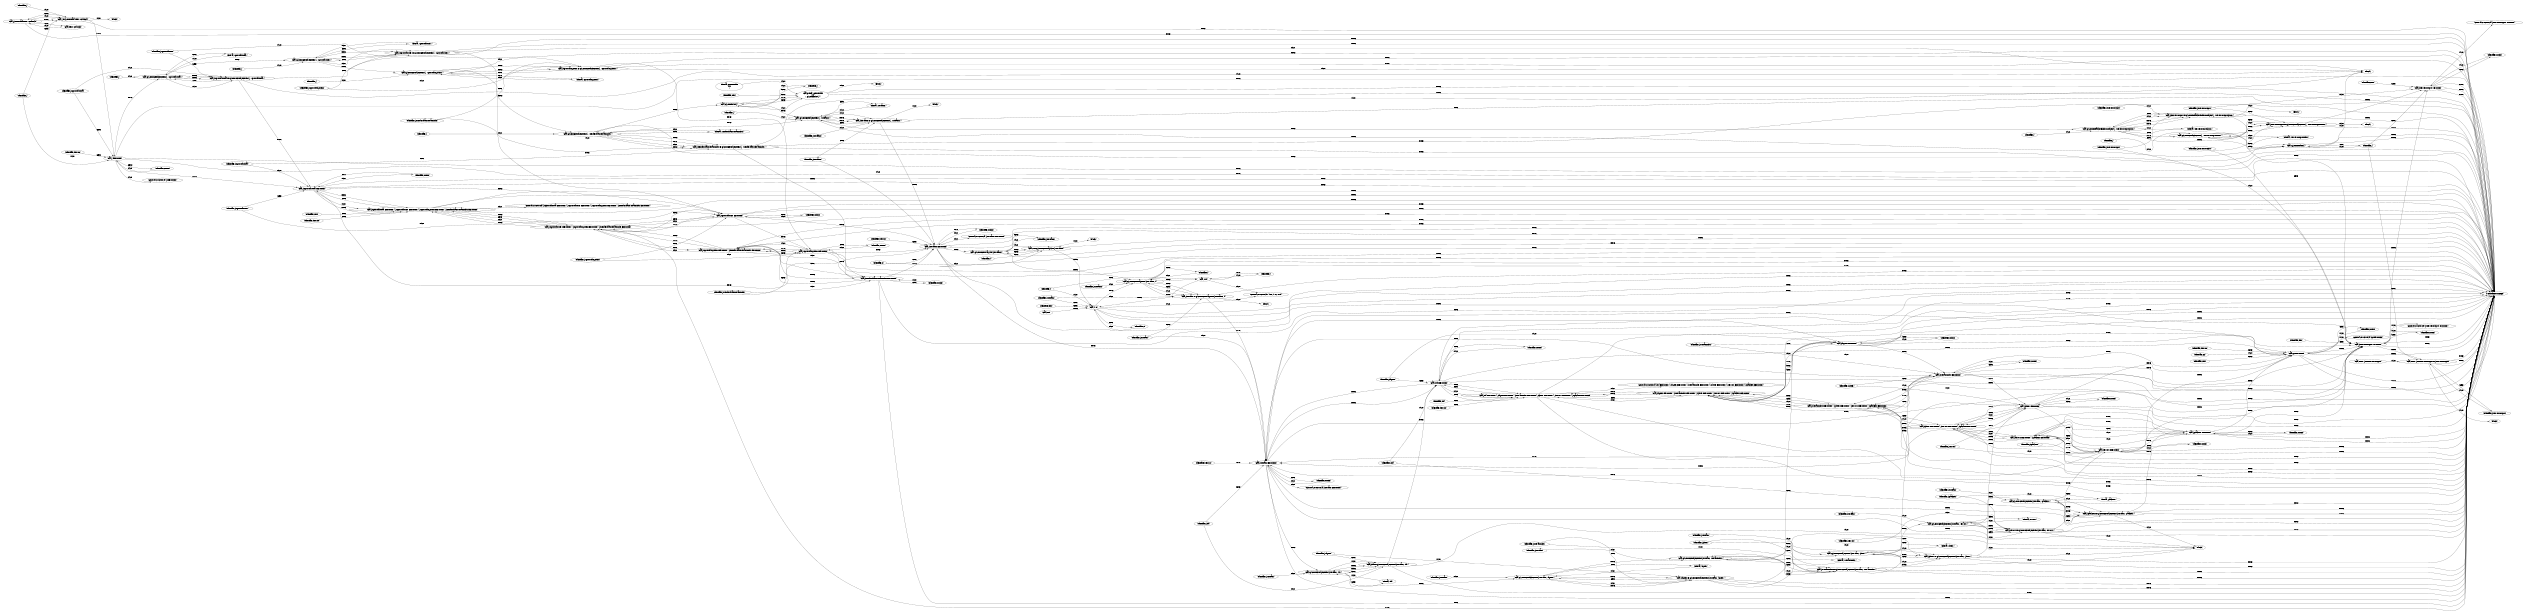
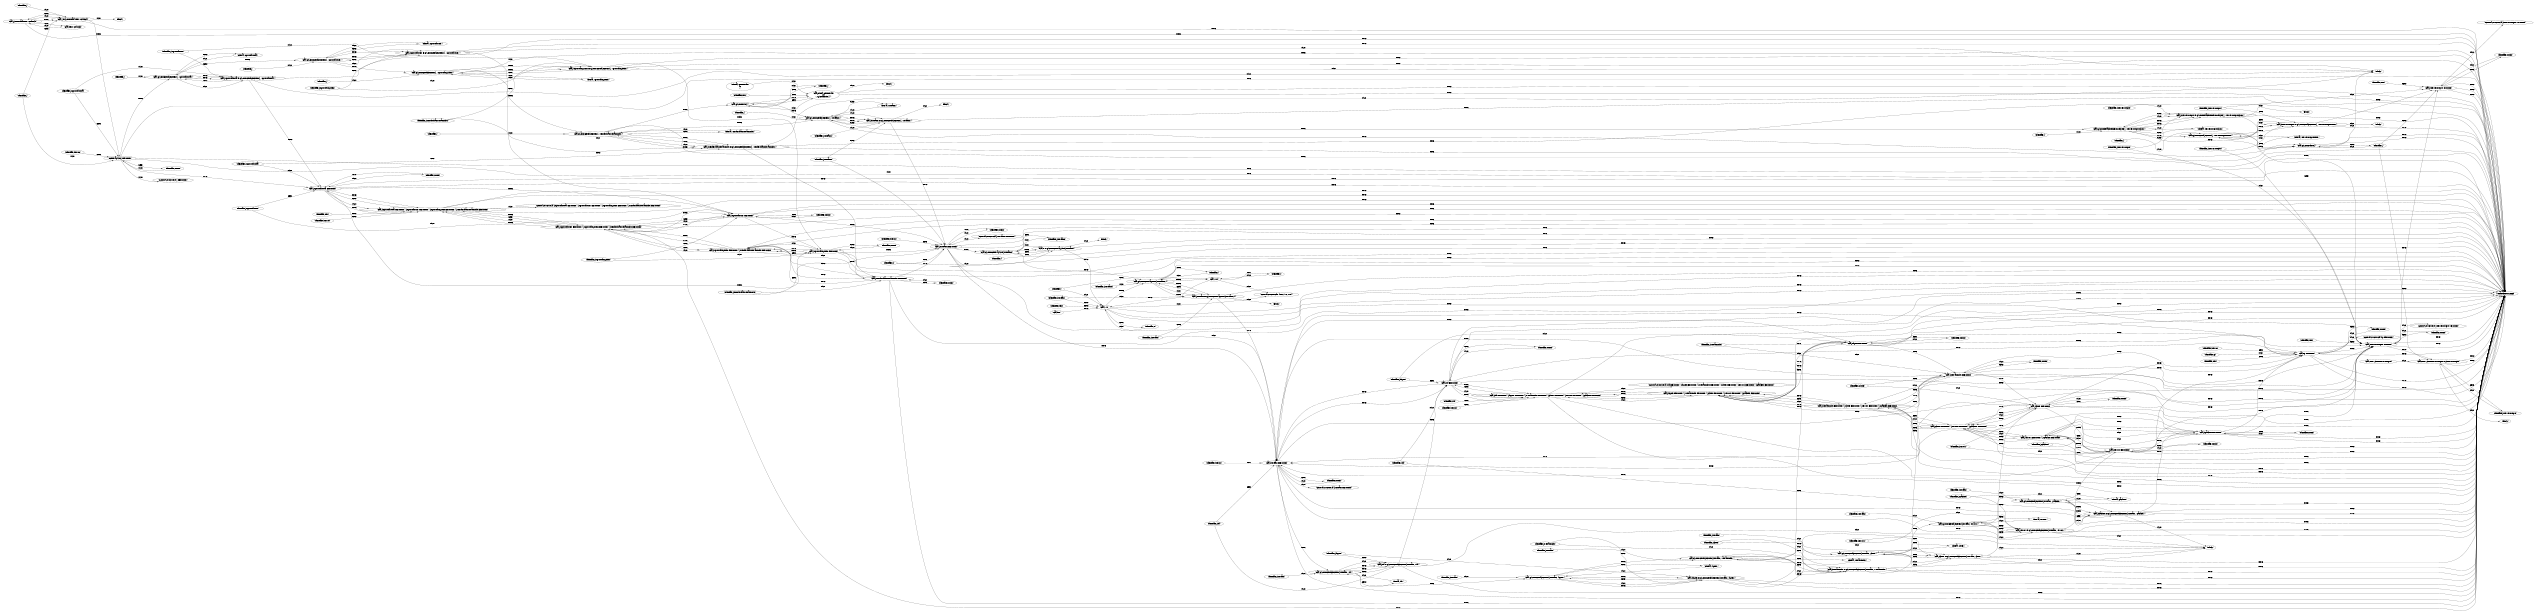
(115, 158) -> (120, 158)
